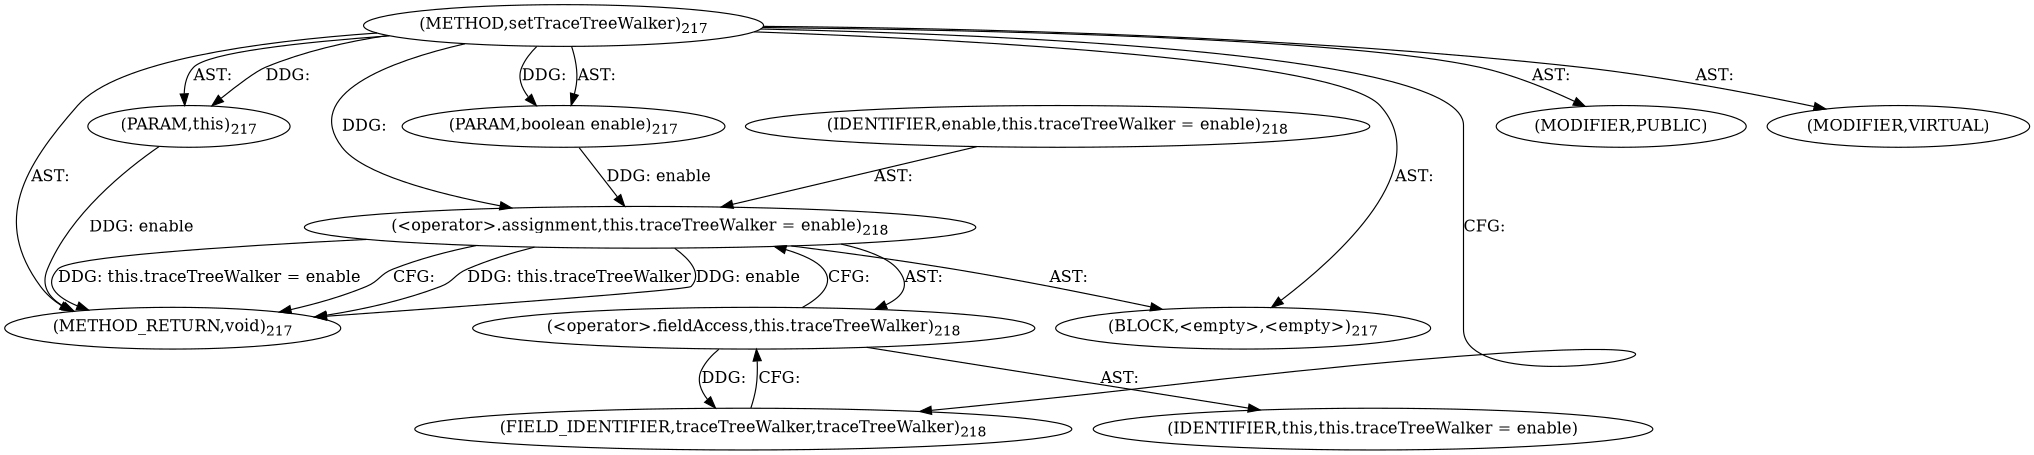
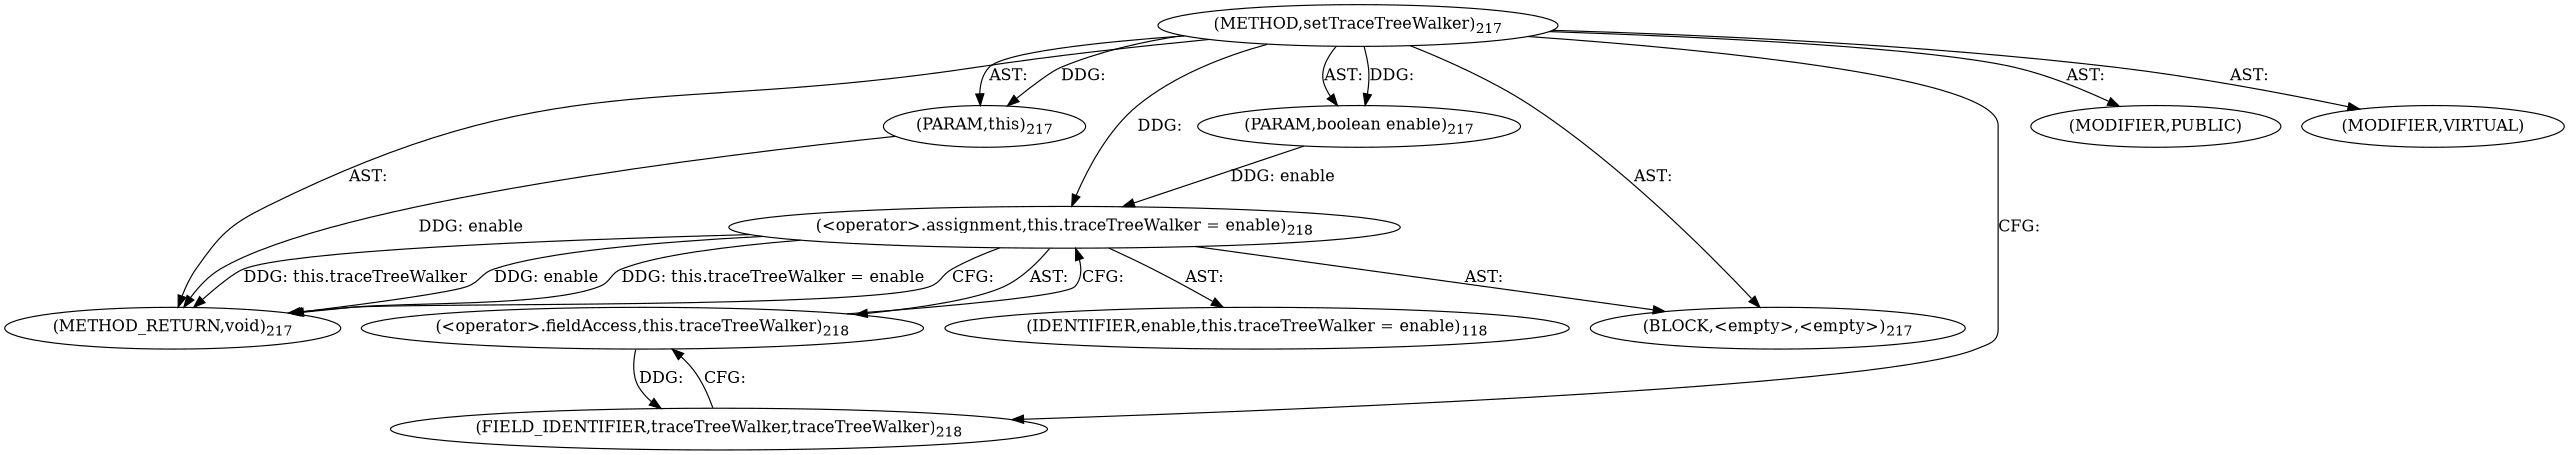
(1275, 125) -> (1475, 326)
(855, 175) -> (1161, 274)
(1373, 429) -> none
